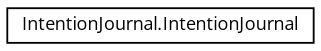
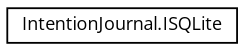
(160, 26) -> (122, 26)
